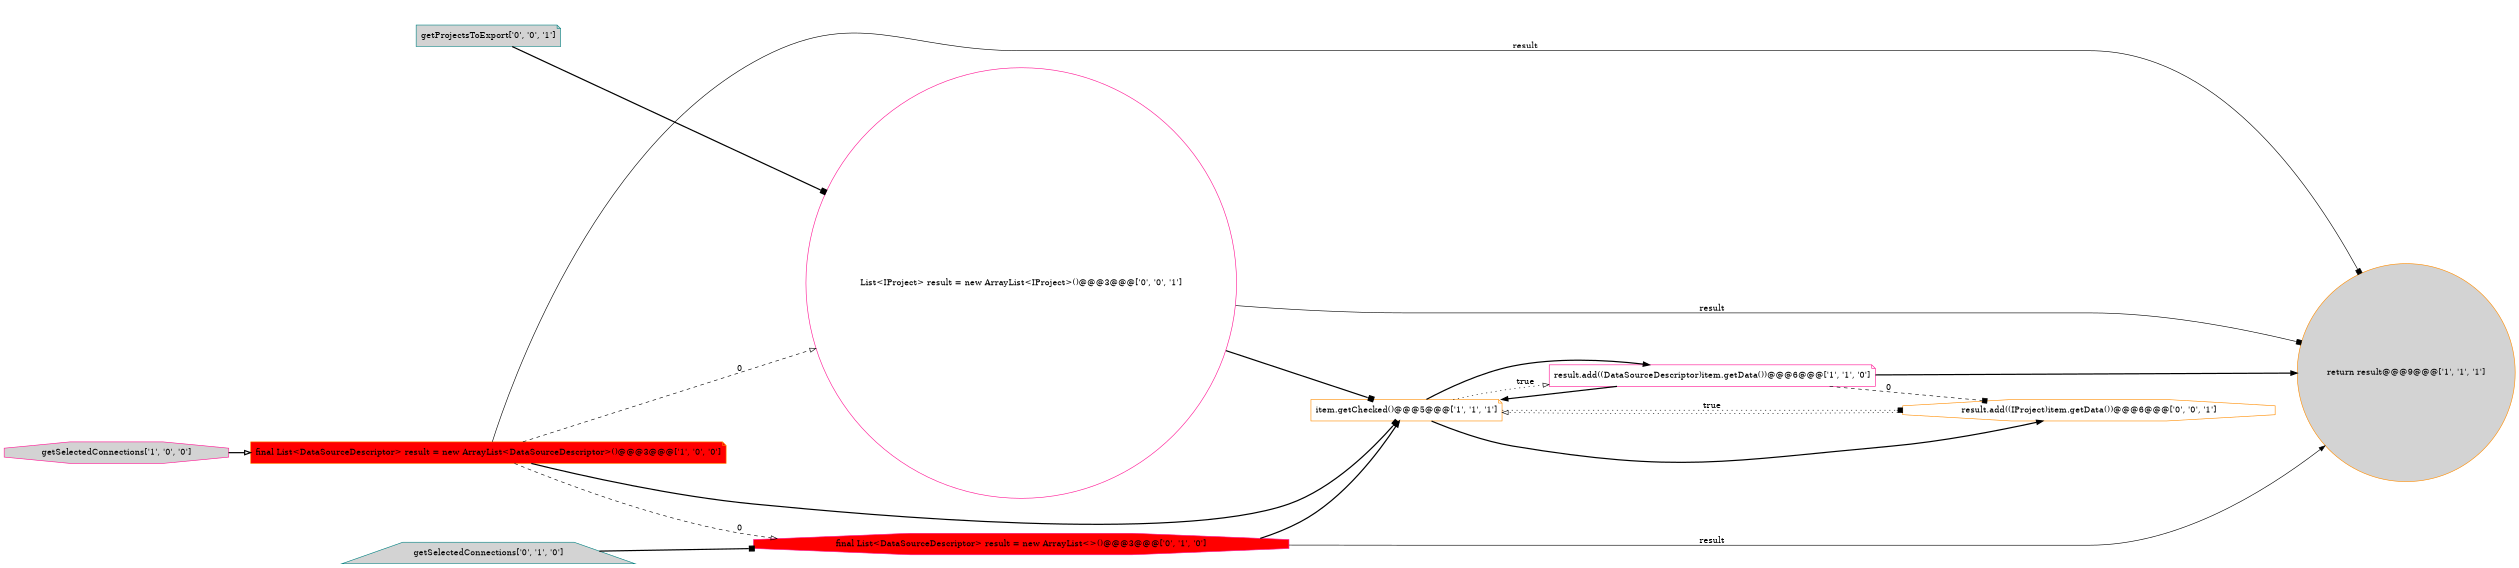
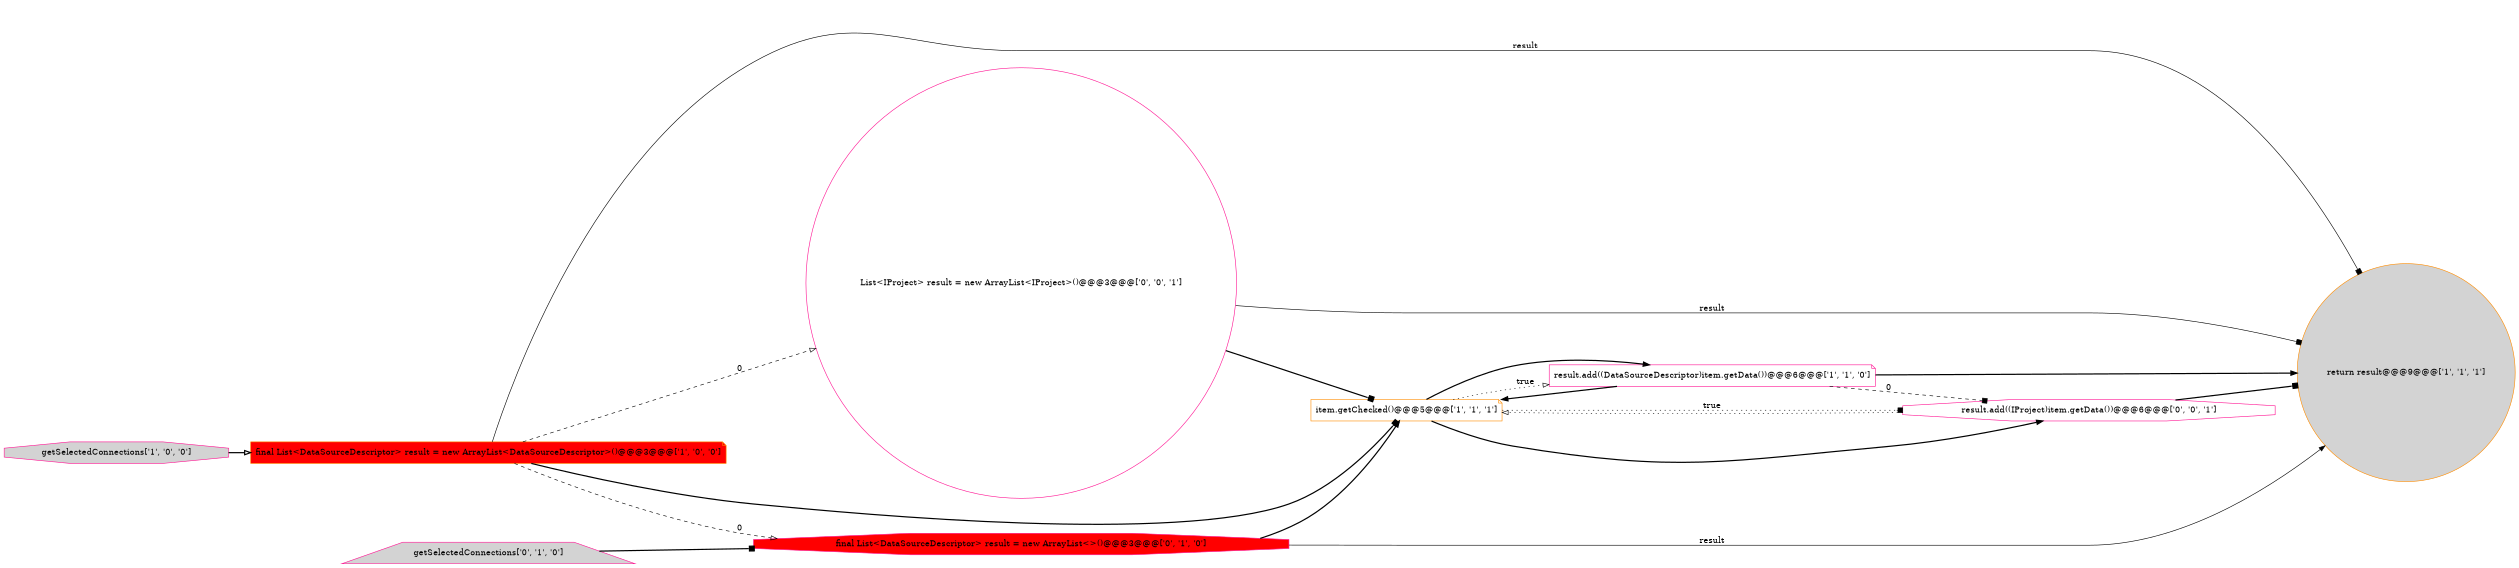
(488, 36) -> none
none -> (2234, 393)
(2089, 410) -> (2089, 410)
(488, 553) -> (488, 553)
